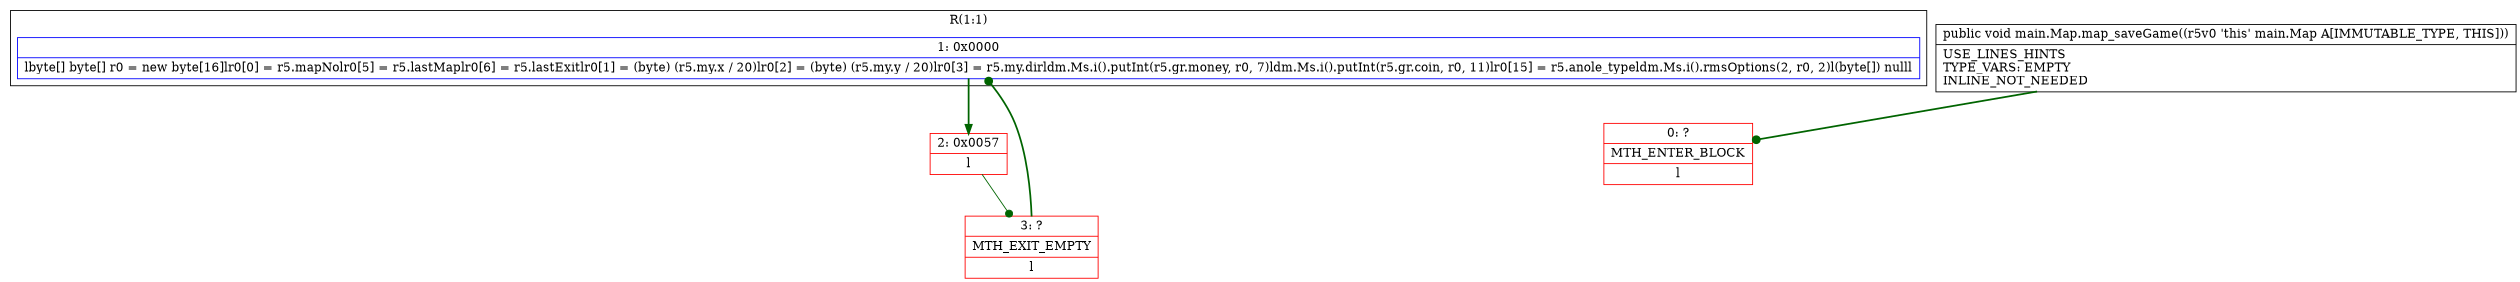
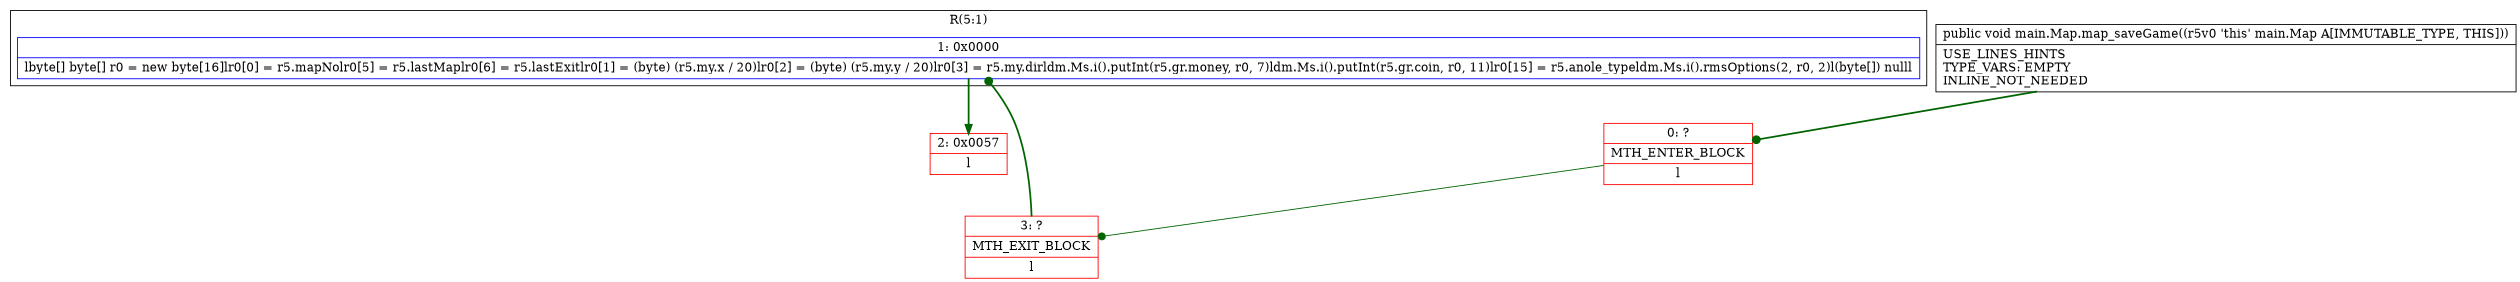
(969, 21) -> (969, 21)
(994, 192) -> (1355, 201)
(1032, 246) -> (1032, 246)
